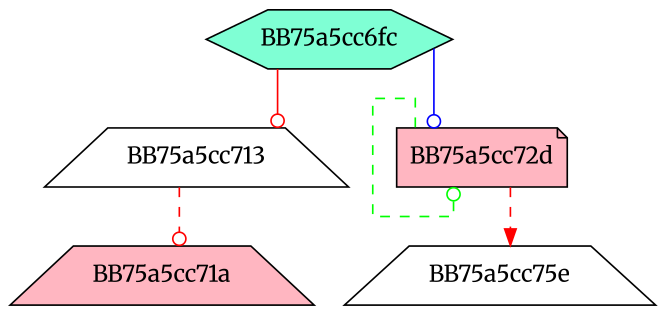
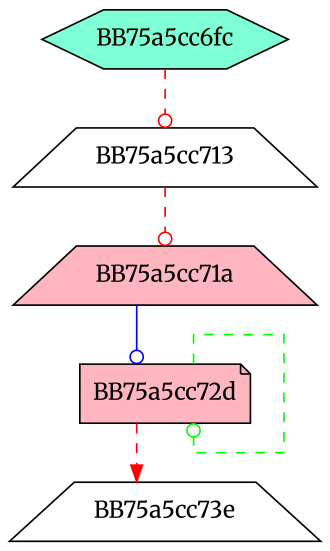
(434, 82) -> (137, 328)
(278, 92) -> (165, 92)
(500, 276) -> (165, 512)
